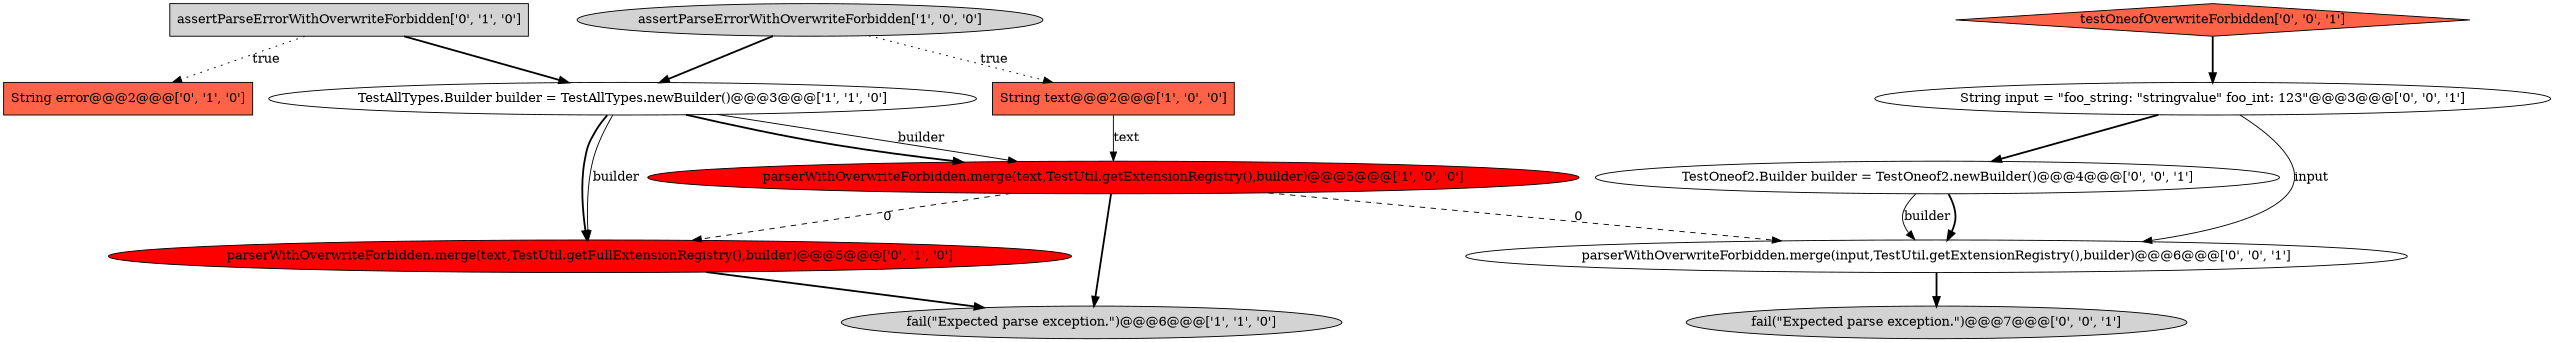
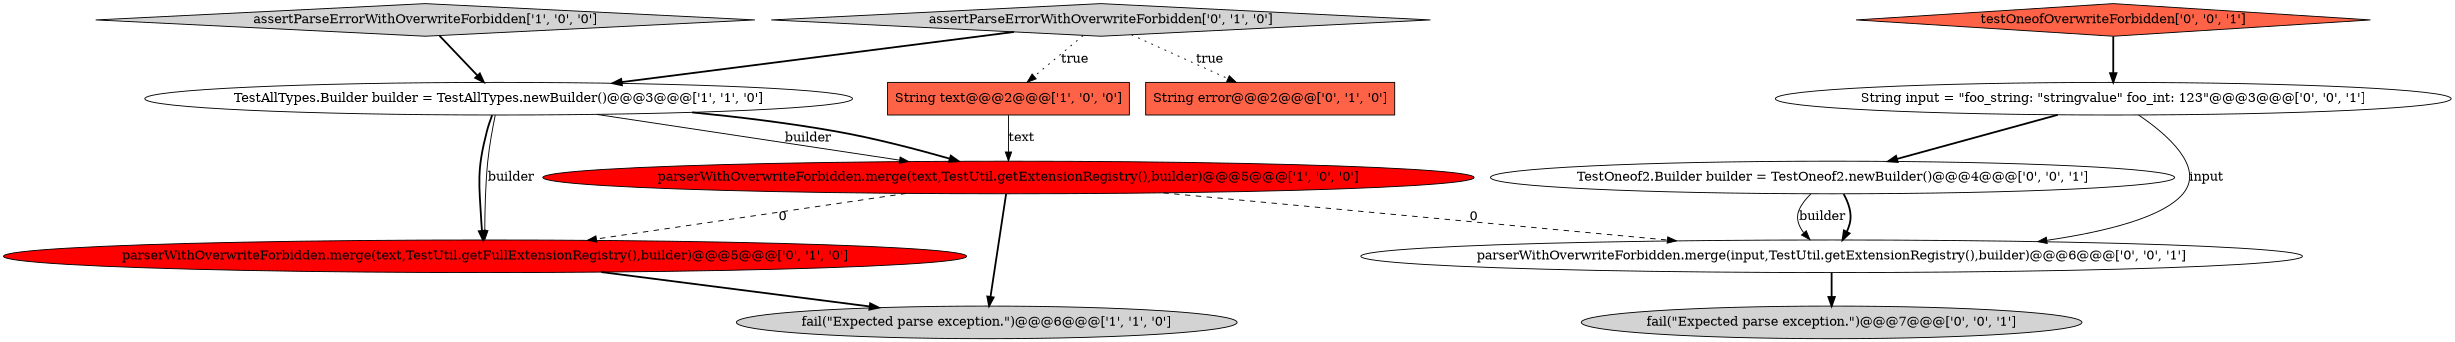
(349, 20) -> (1101, 20)
(810, 20) -> (425, 20)
(956, 58) -> (1059, 56)
